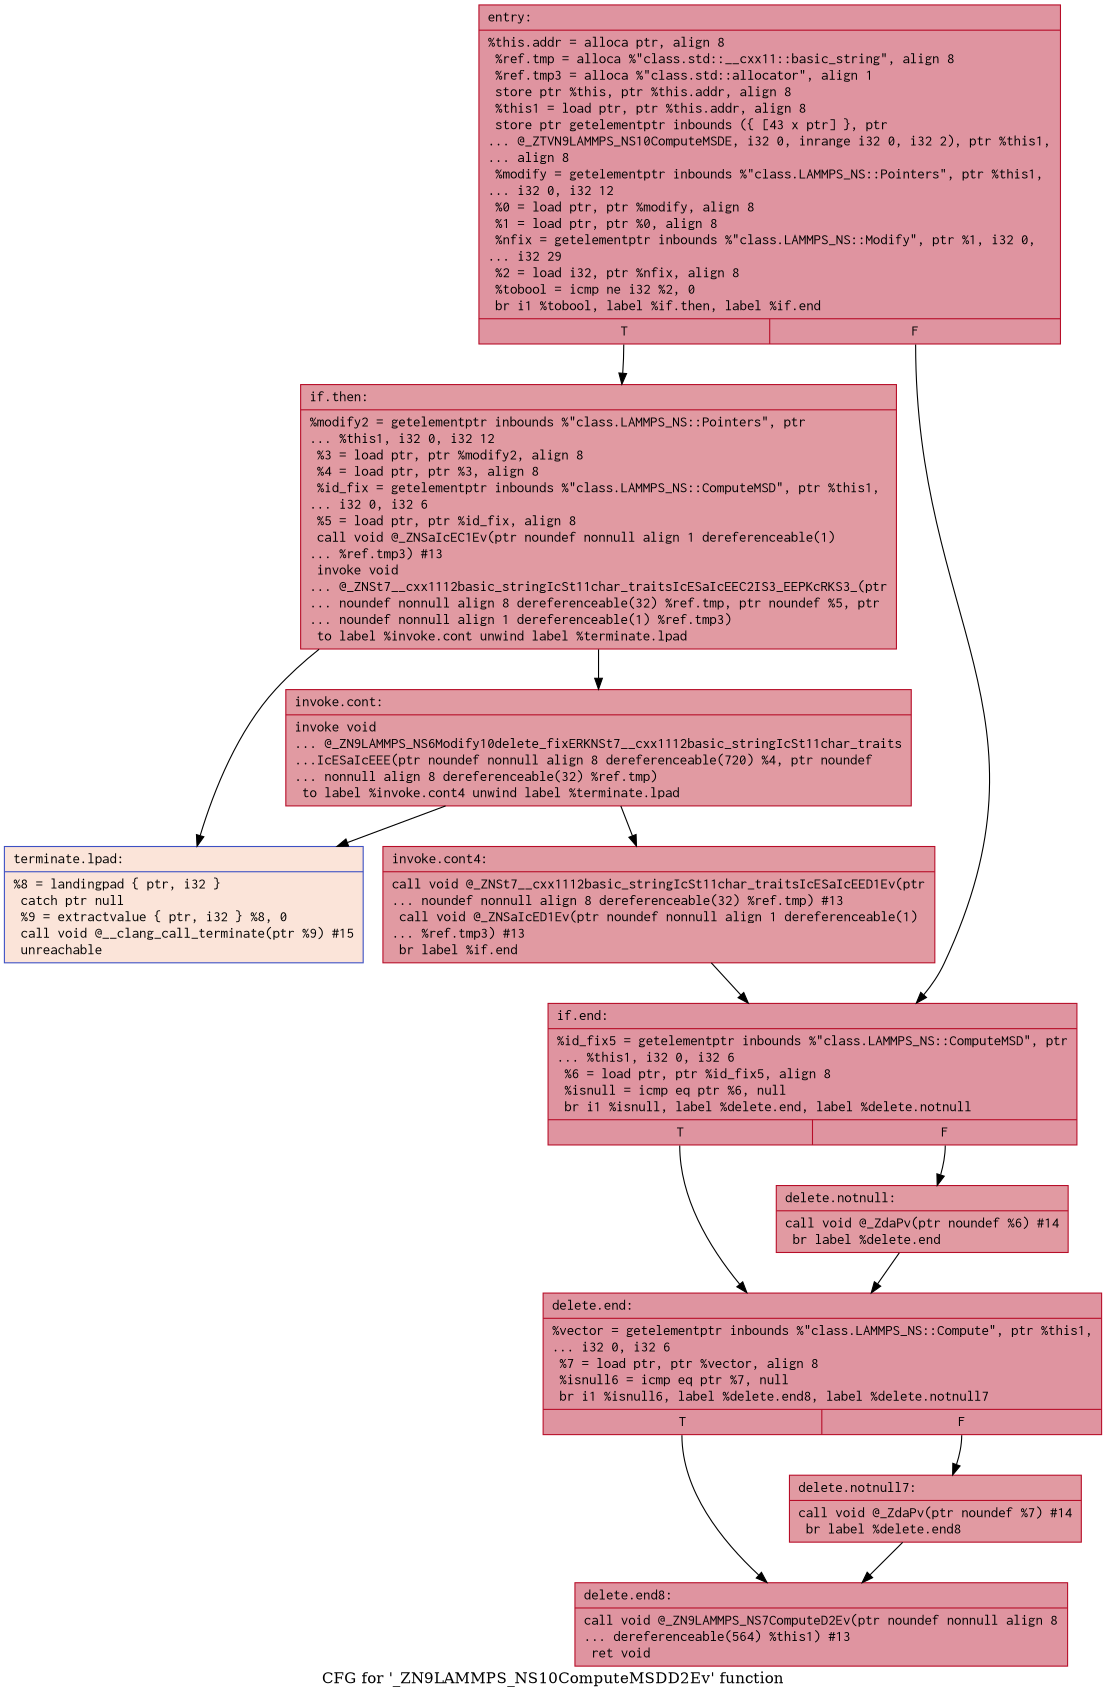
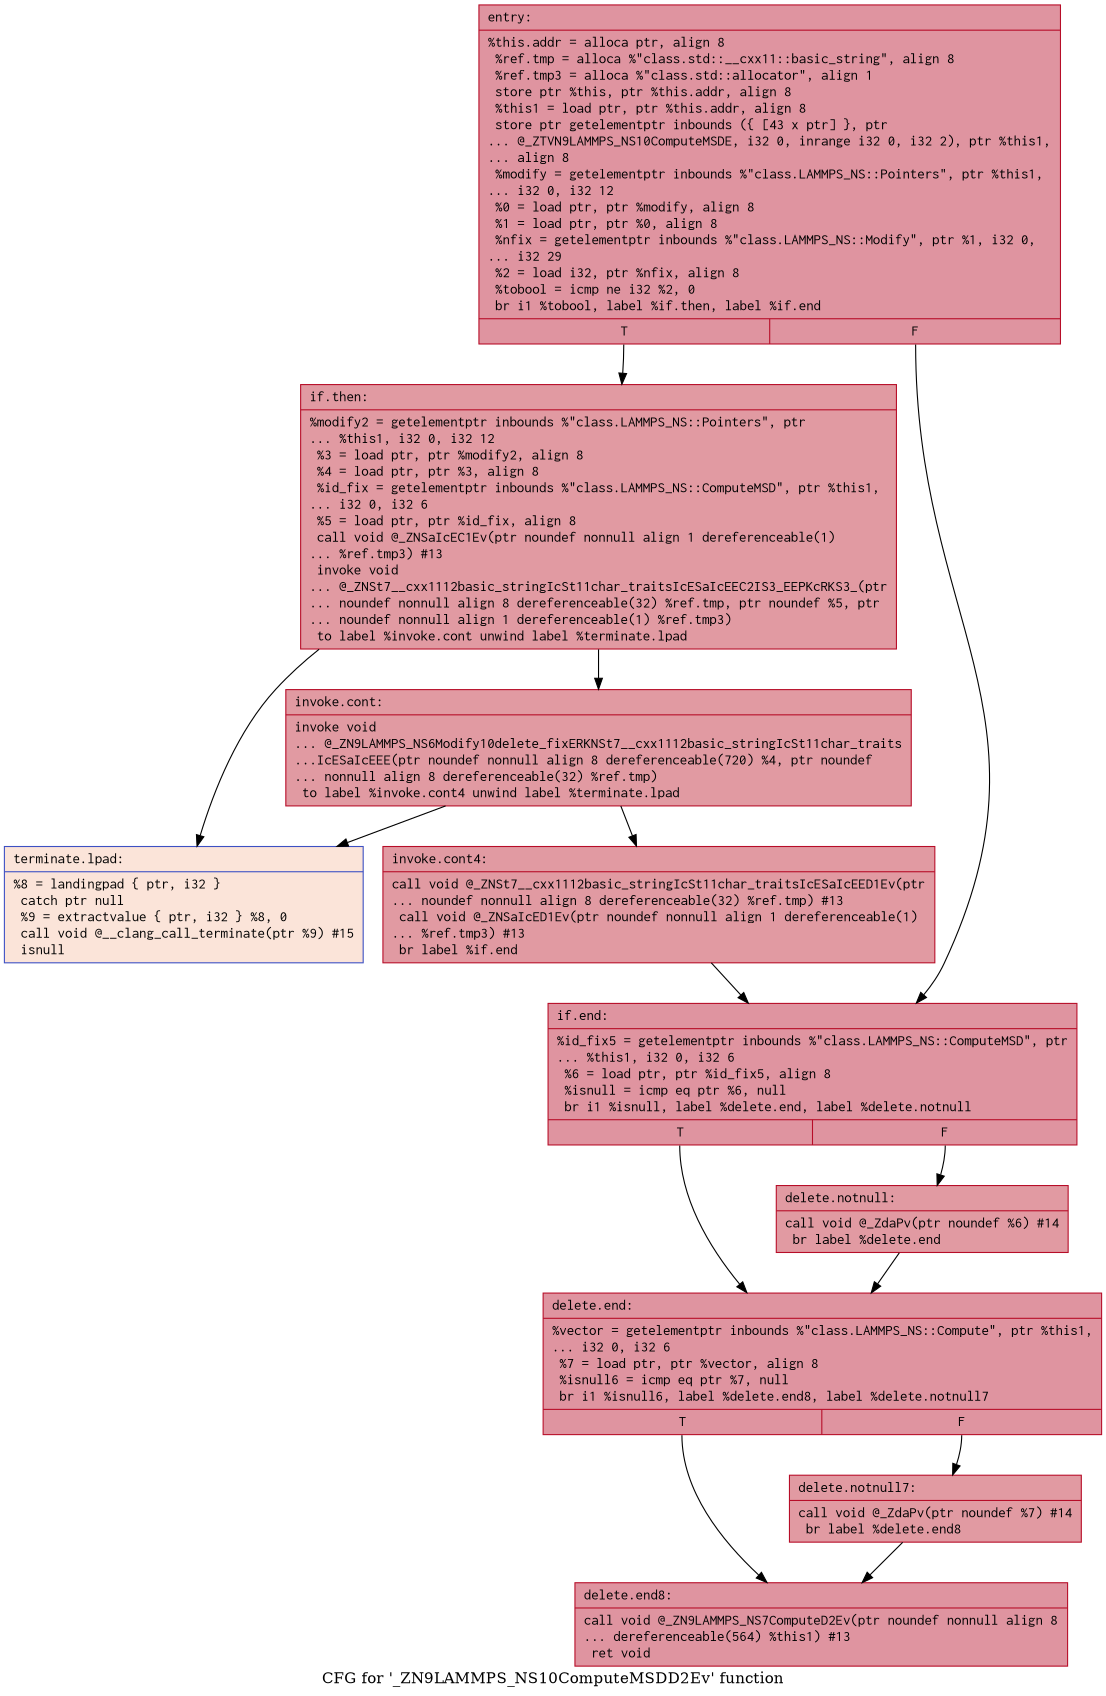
(58, 950) -> (40, 950)
